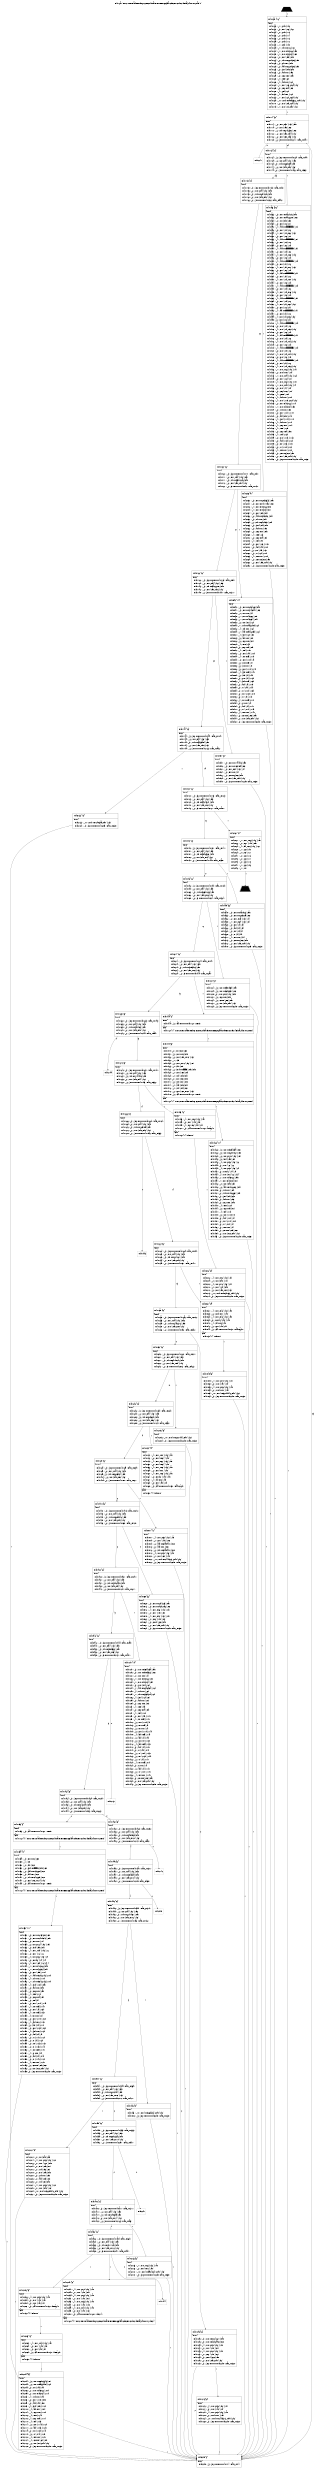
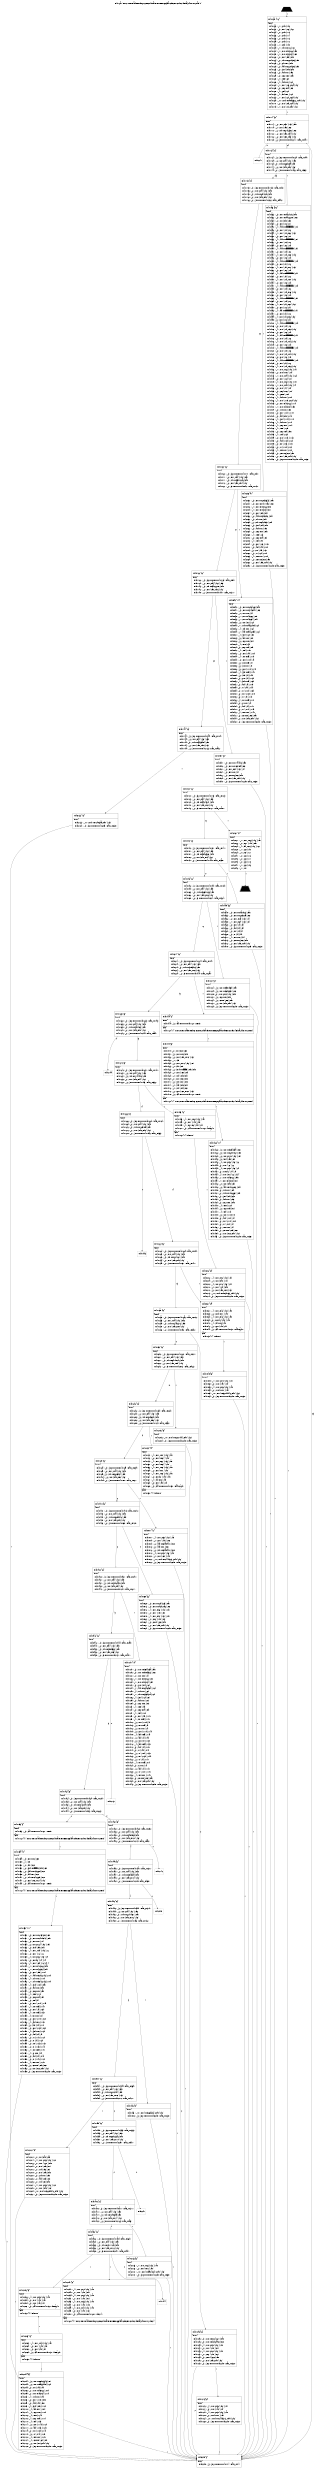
(202, 769) -> none
(40, 2325) -> (38, 2325)
